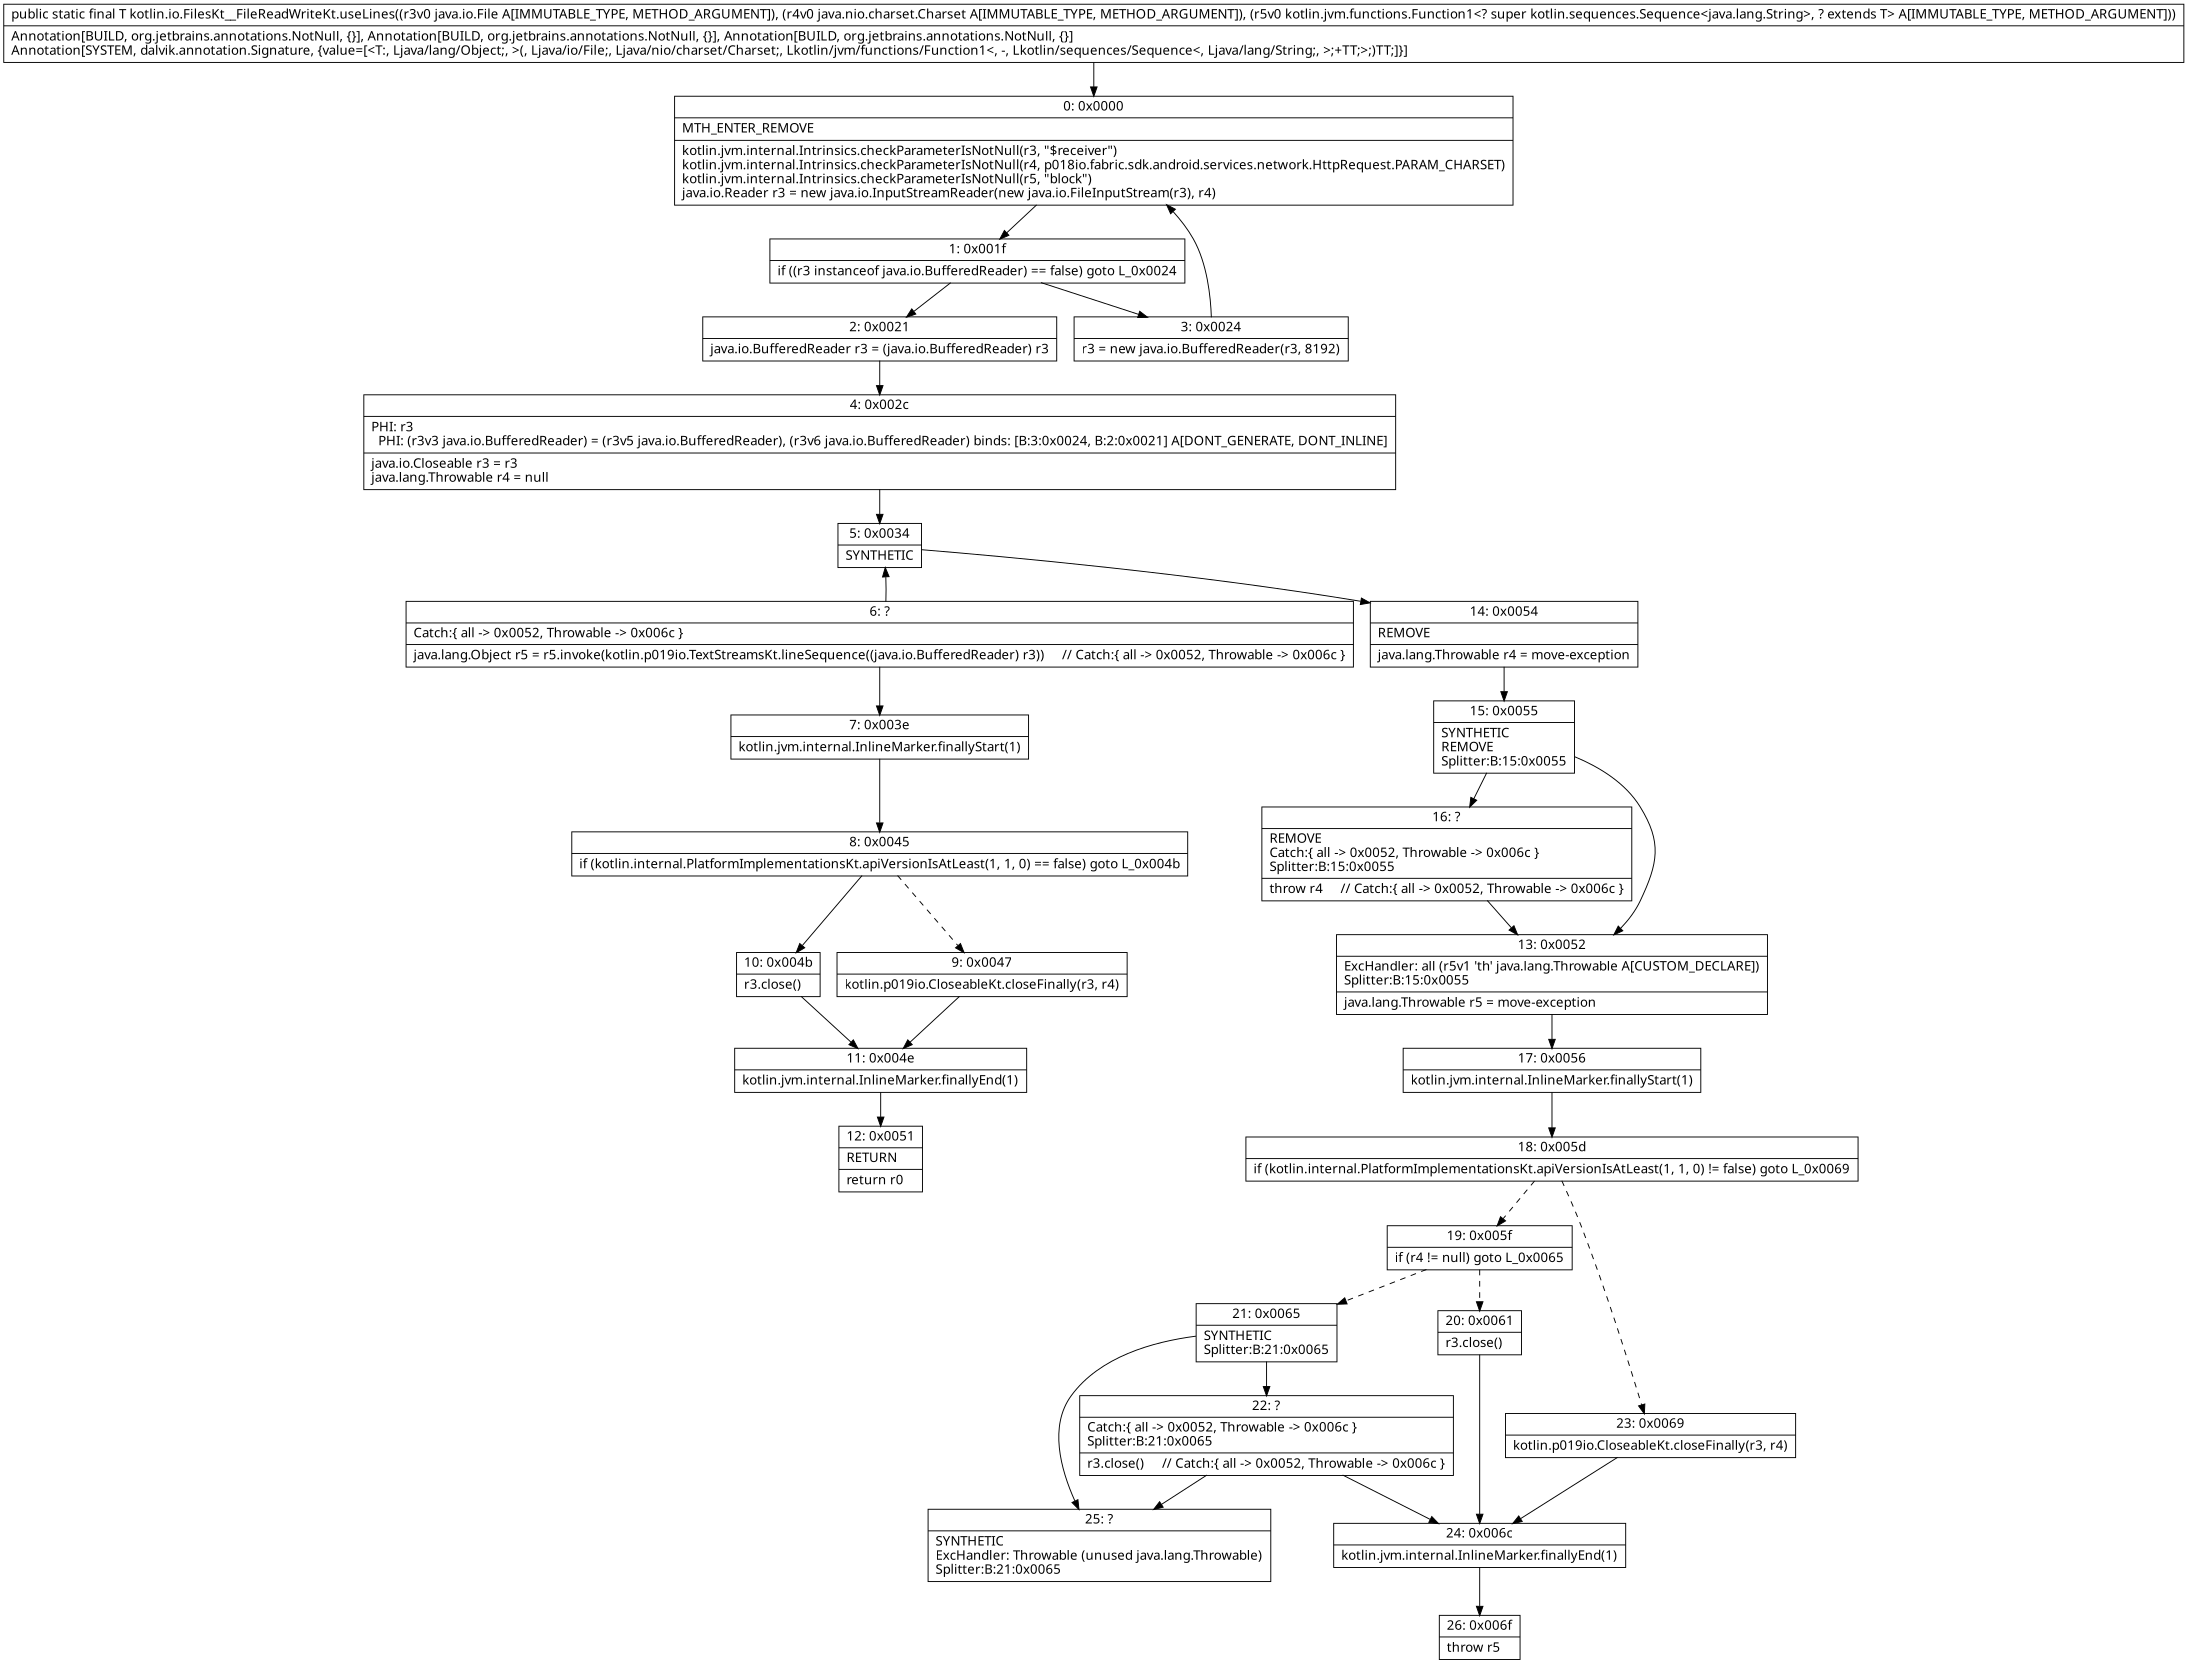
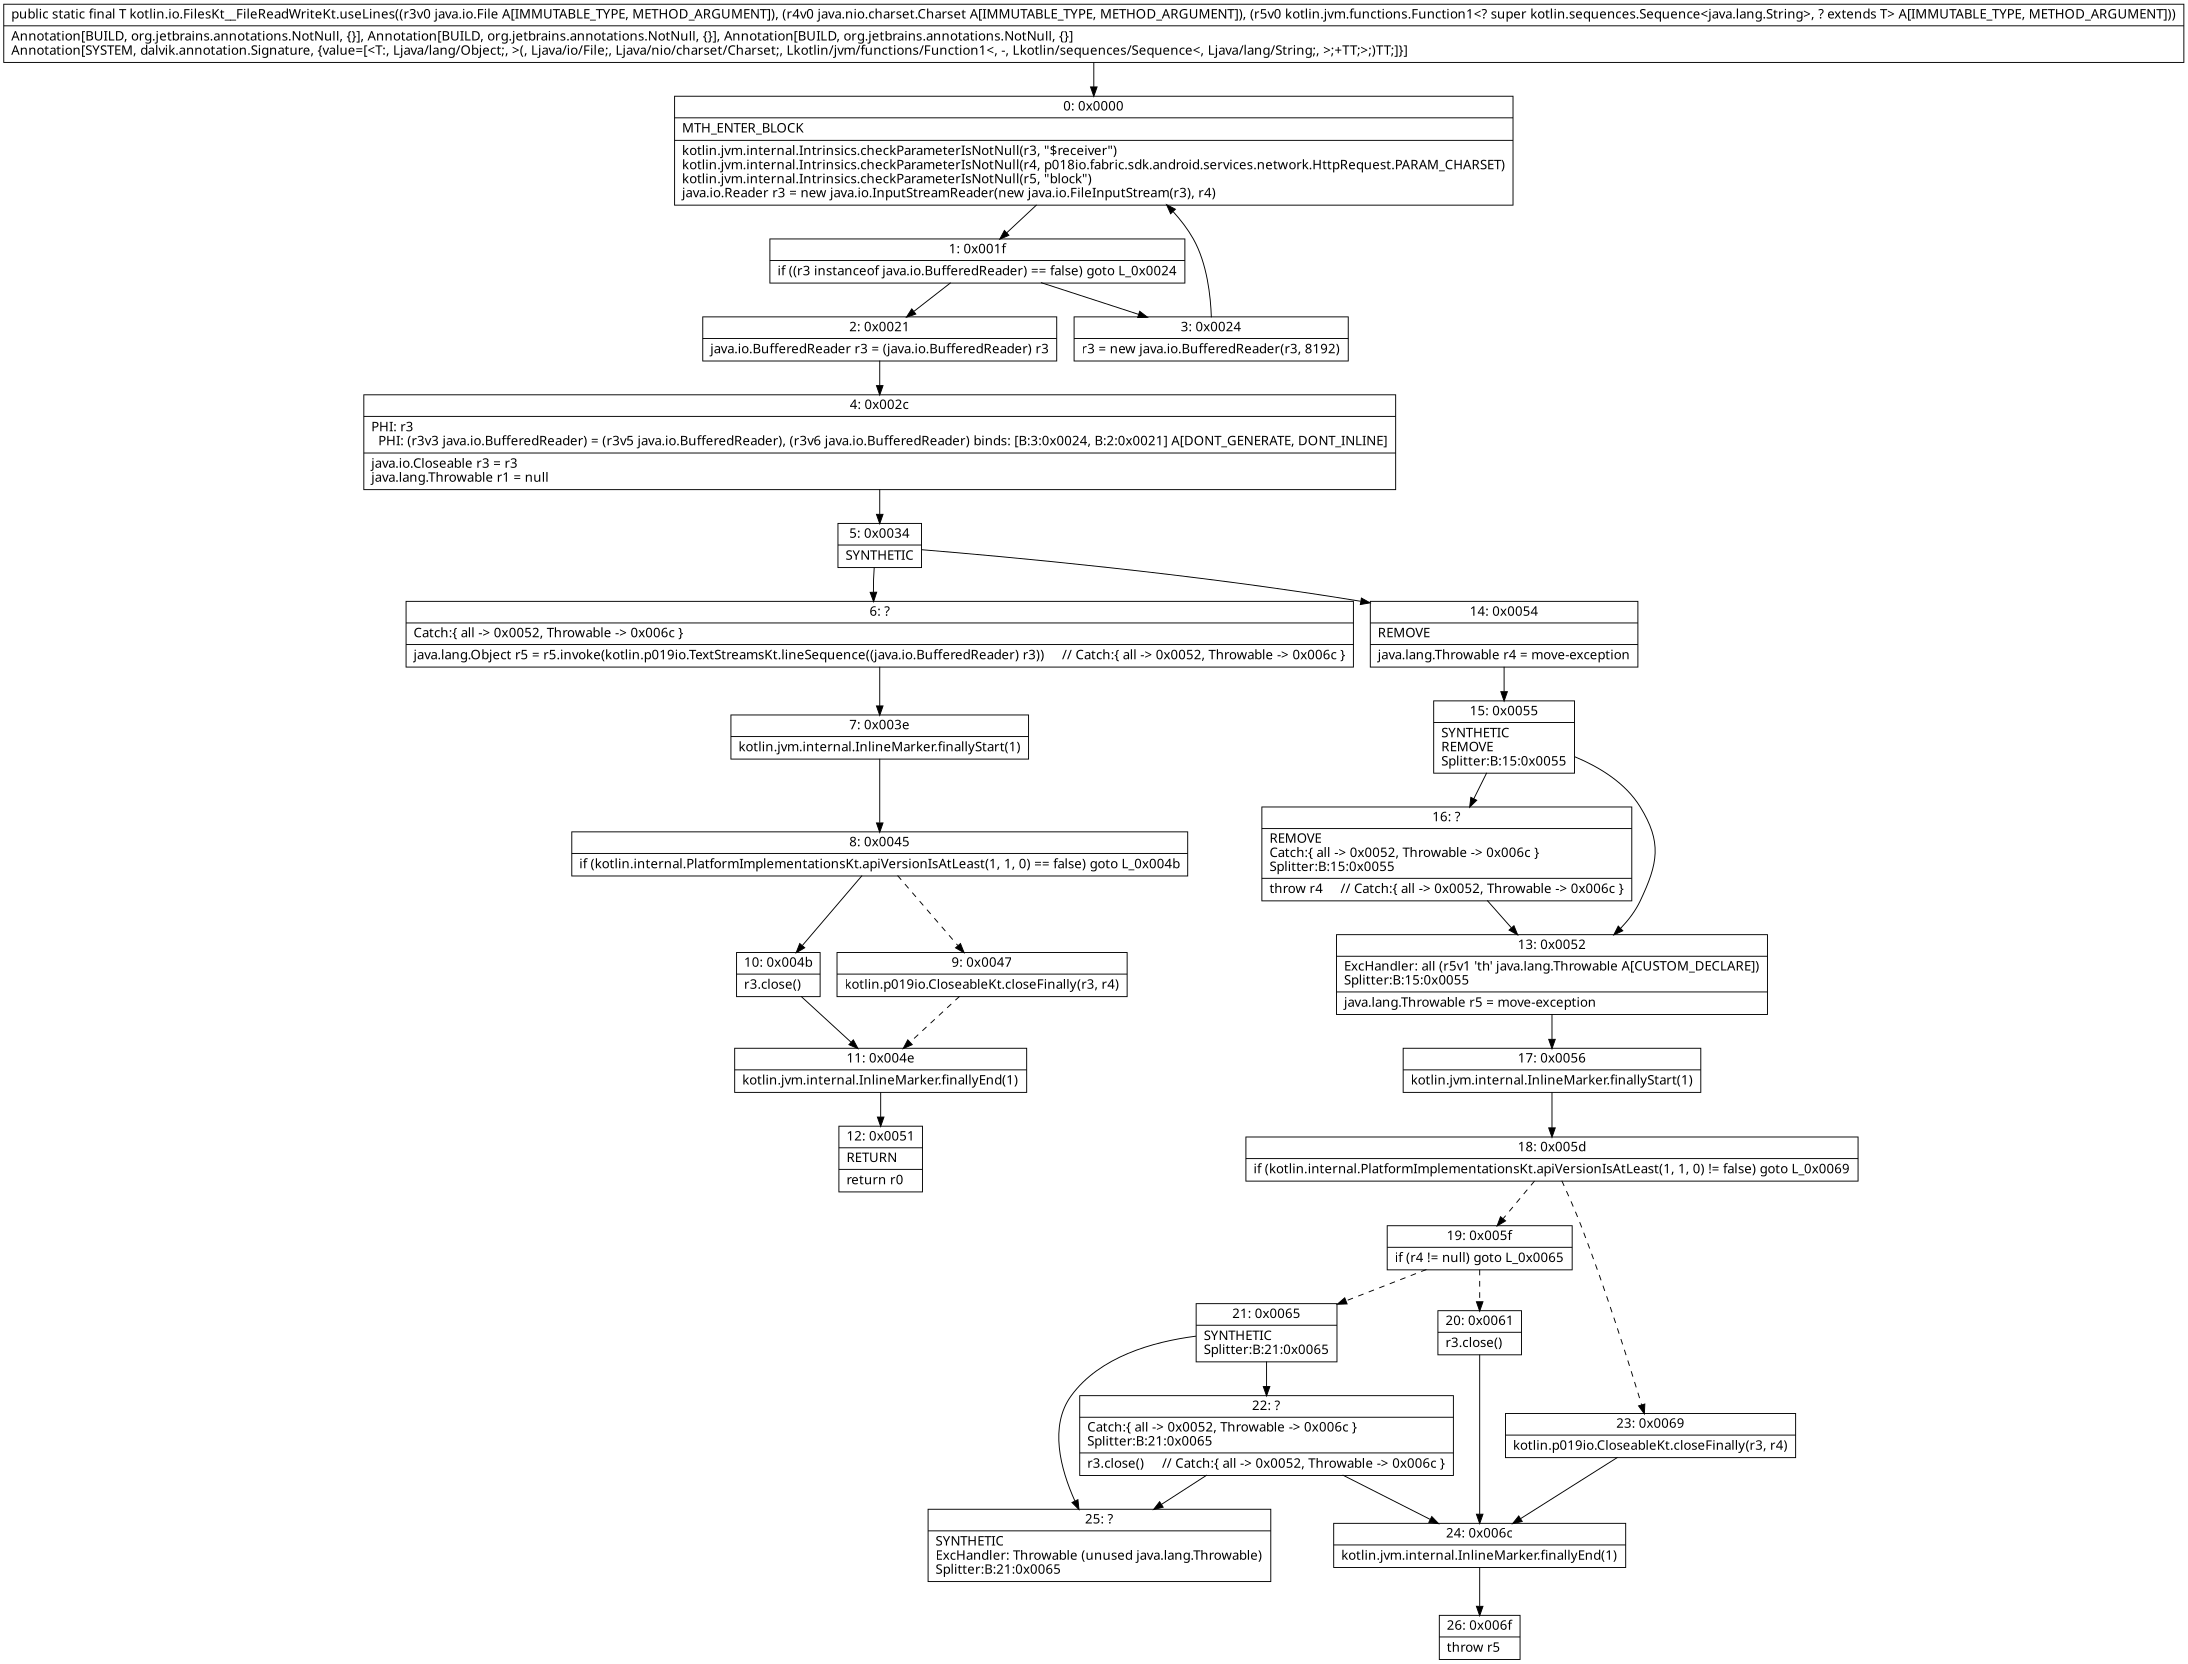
(748, 129) -> (743, 129)
(461, 478) -> (461, 478)
(886, 589) -> (874, 580)
(935, 1019) -> (935, 1019)
